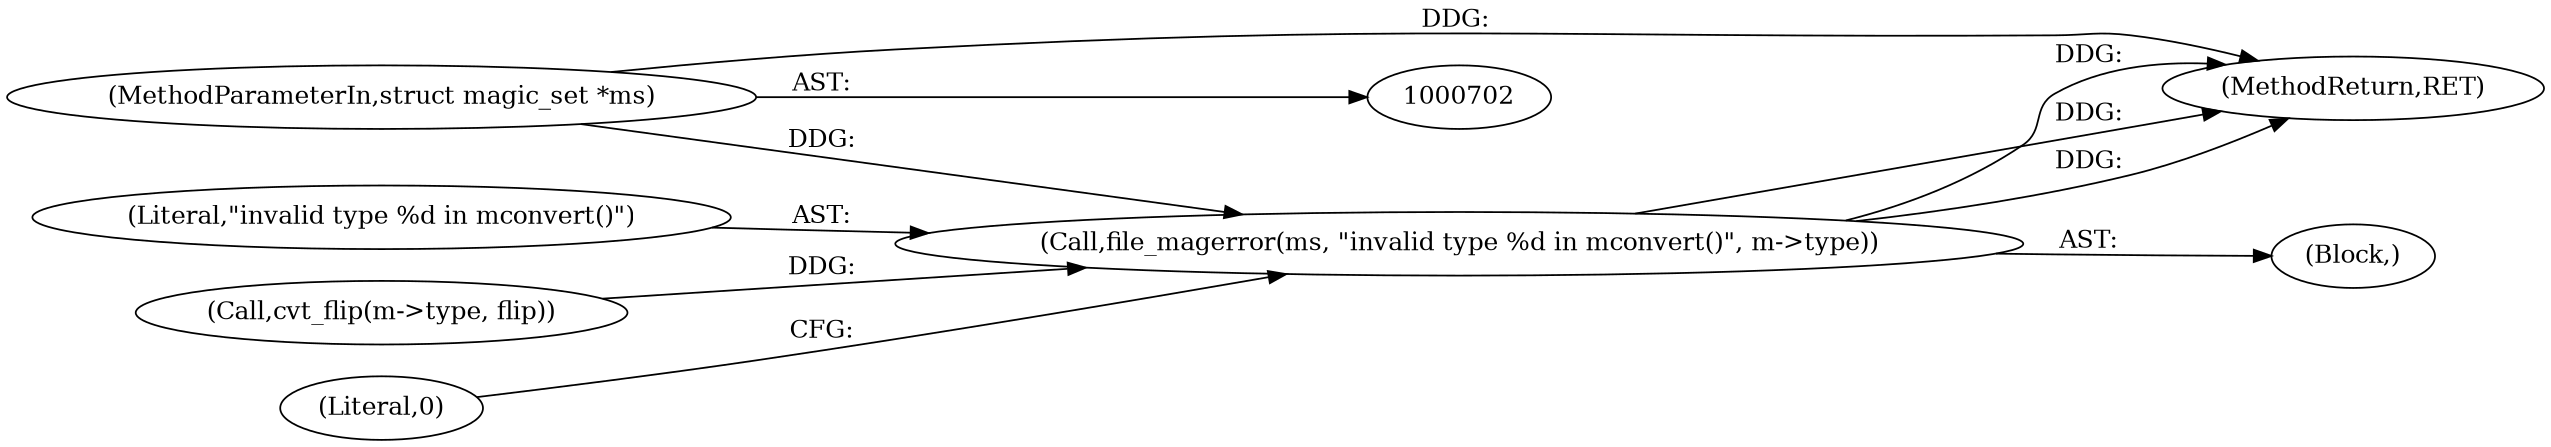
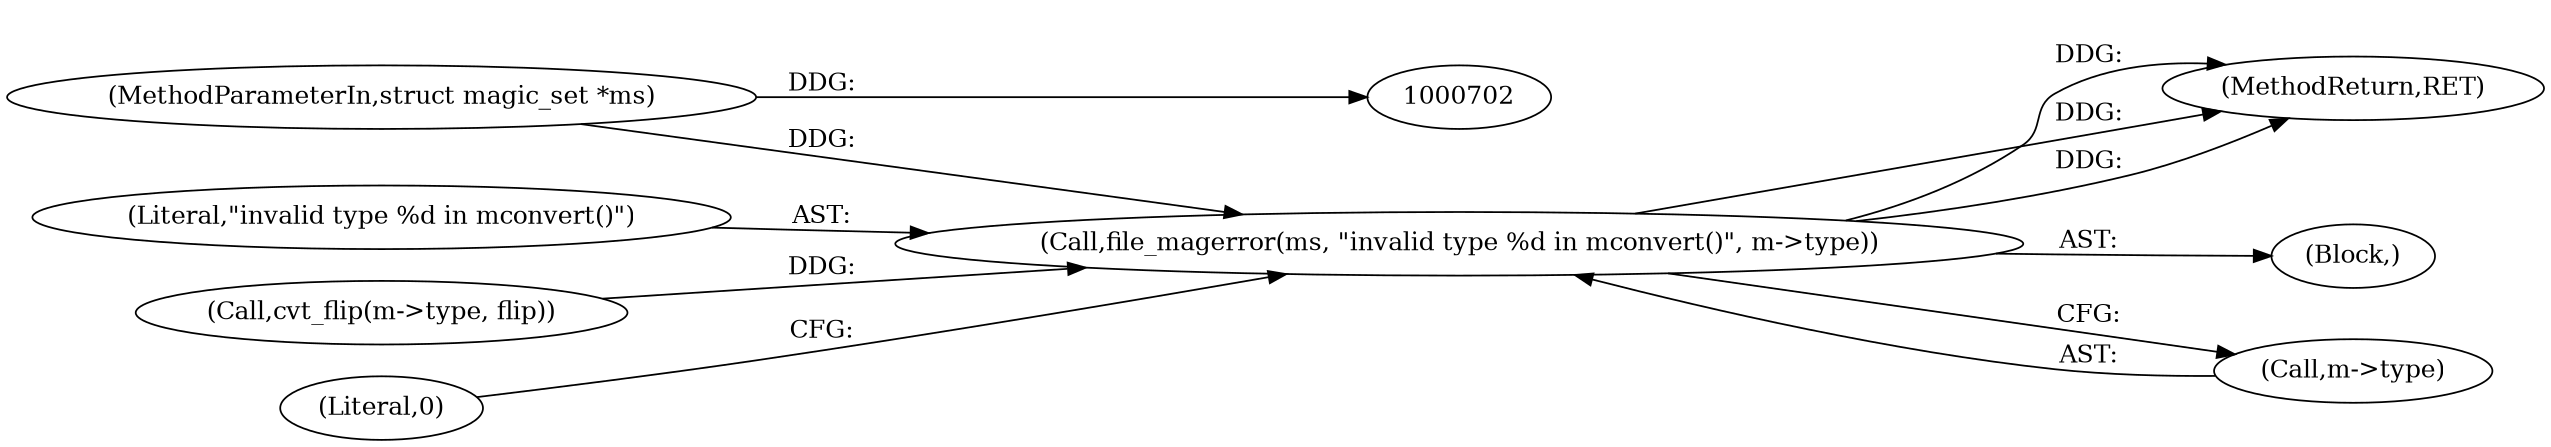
(1426, 34) -> none
(826, 84) -> (826, 84)
none -> (2353, 371)
